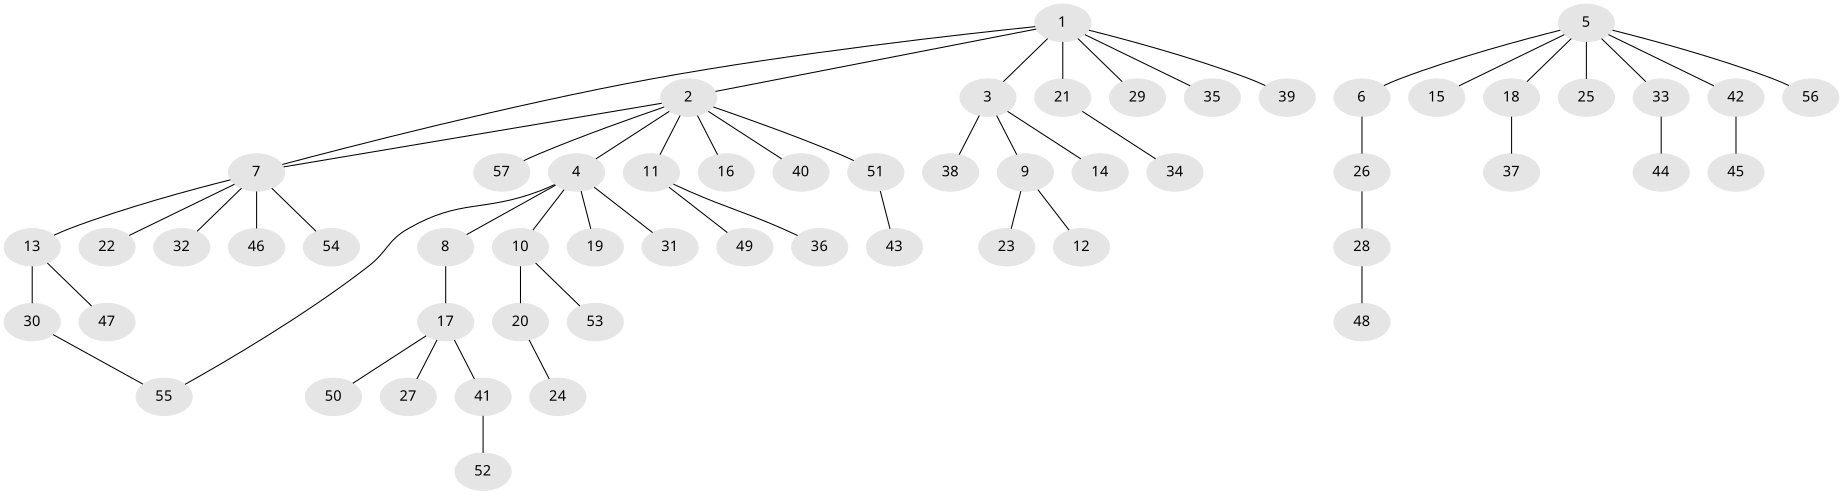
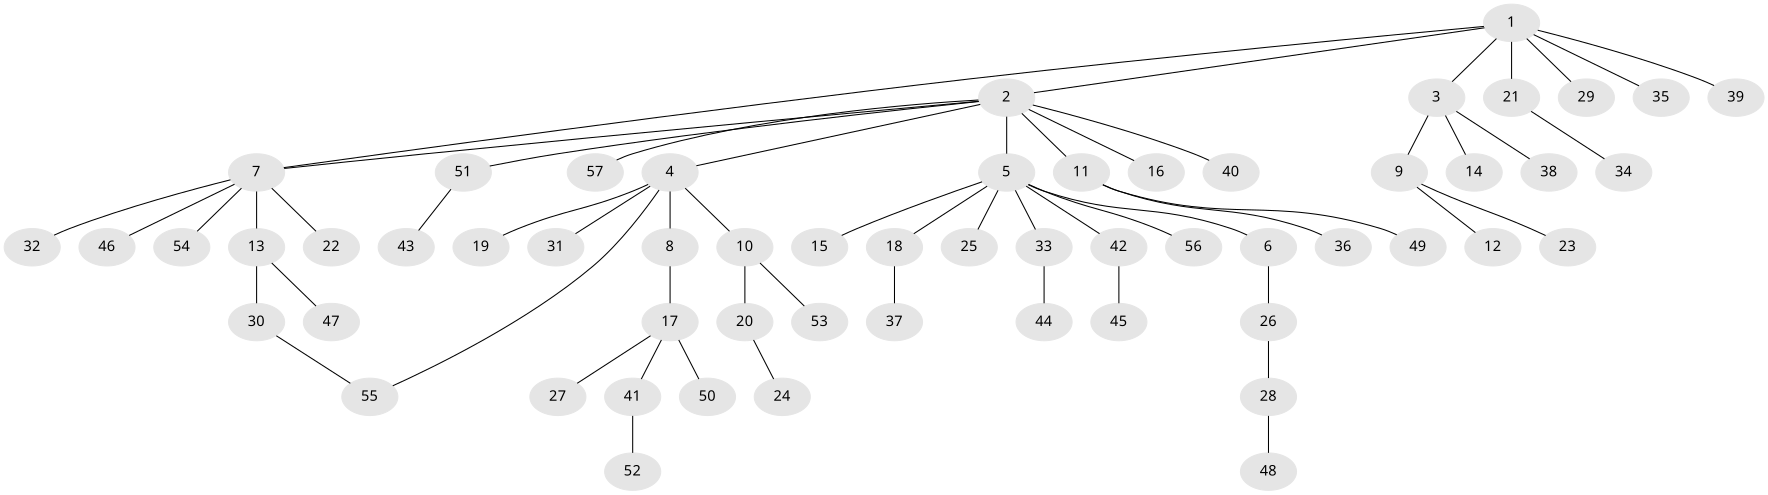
none -> (1007, 135)
